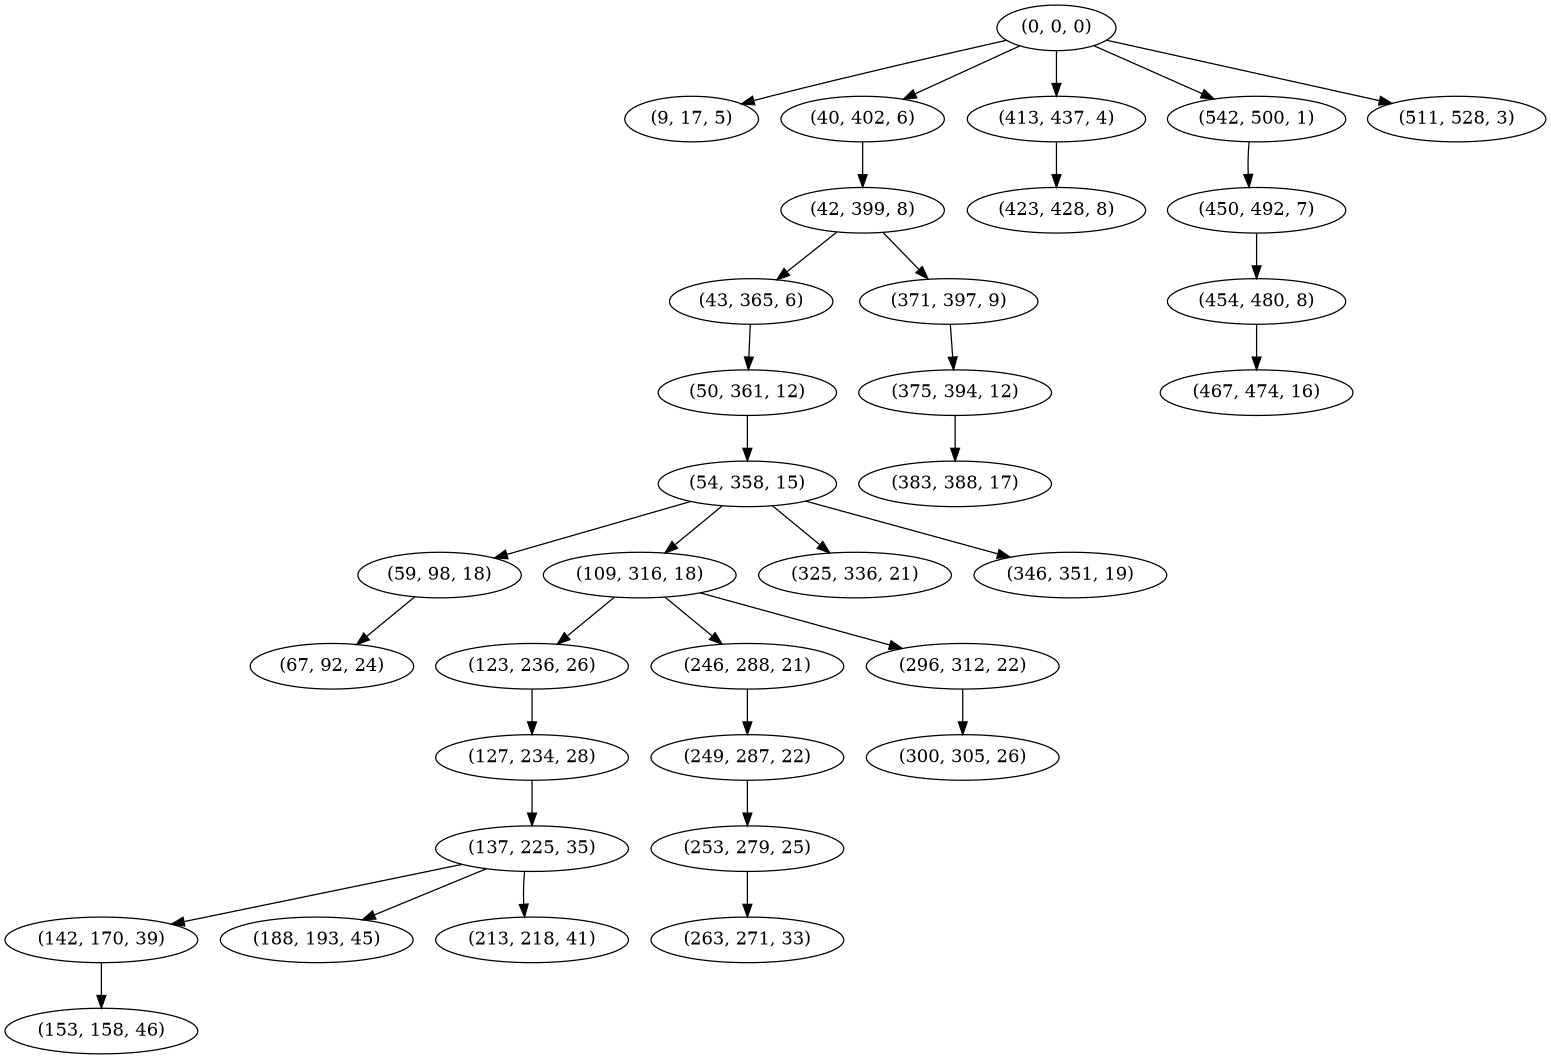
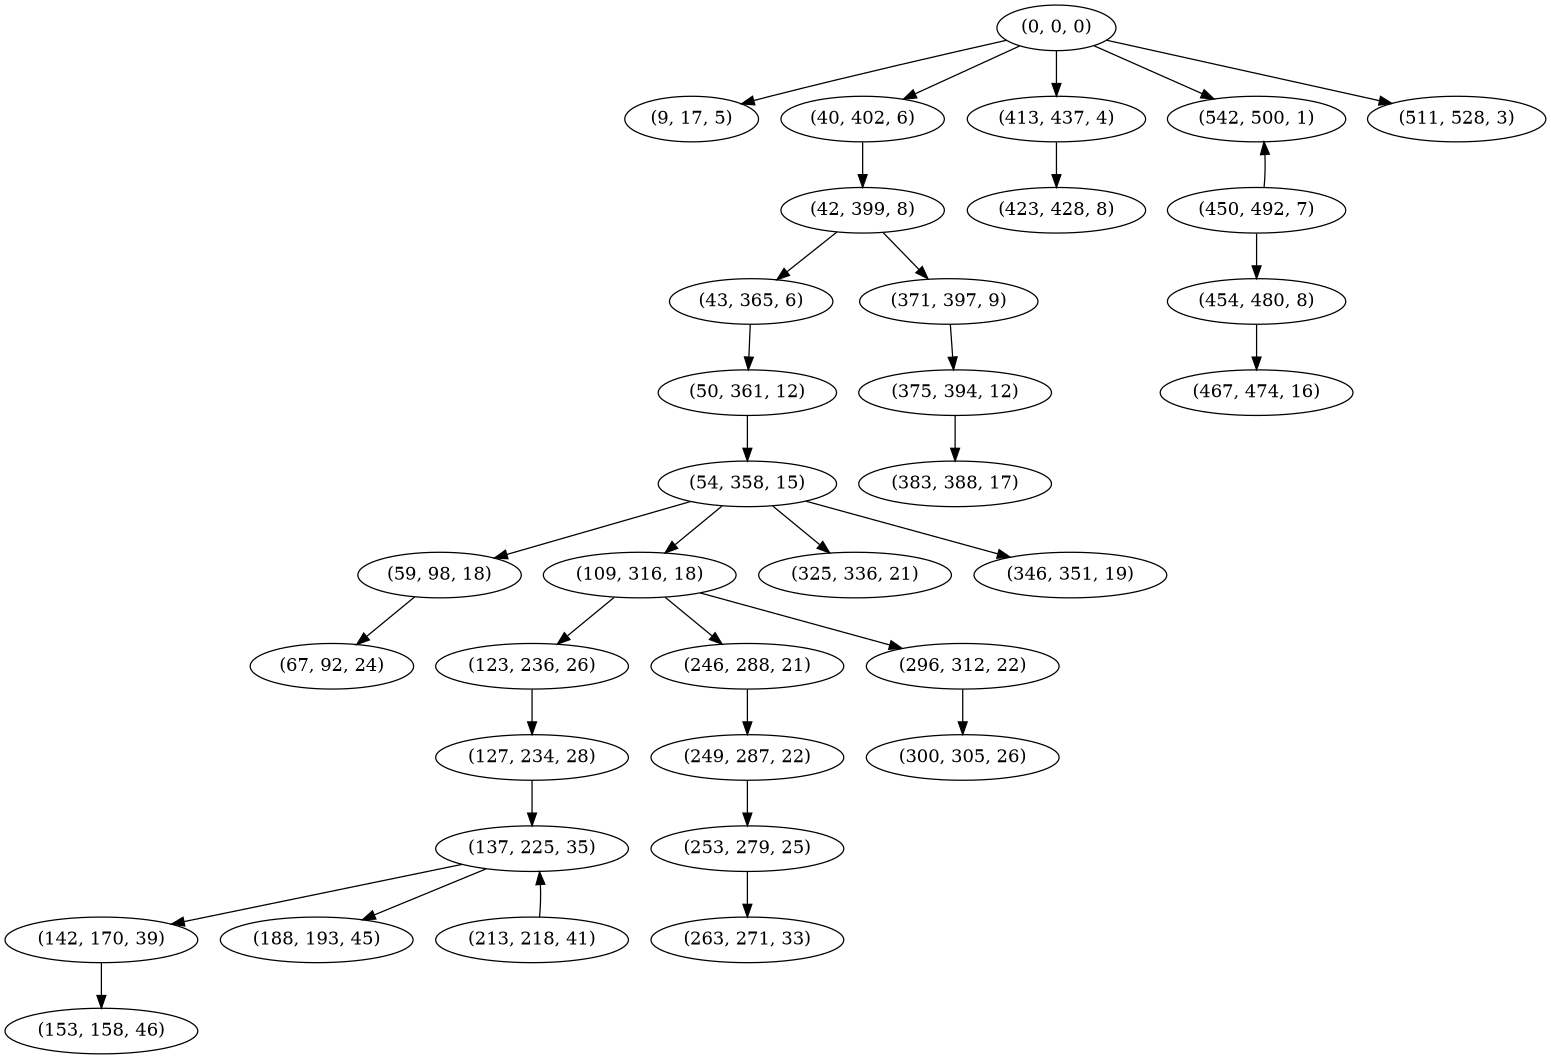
(1248, 158) -> (1265, 171)
(524, 888) -> (541, 901)
